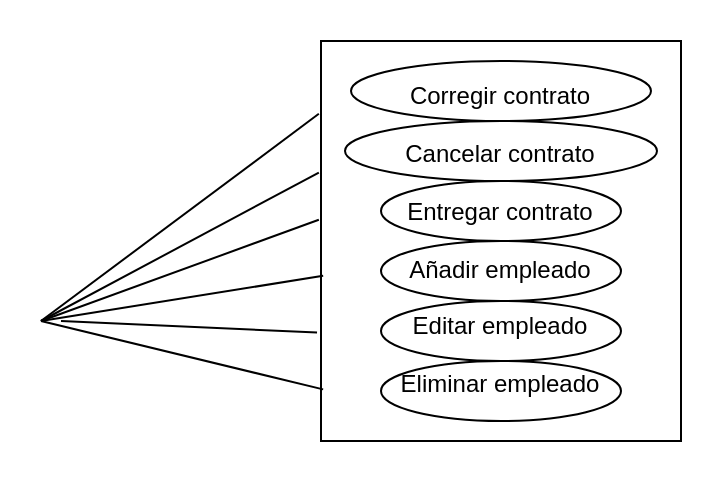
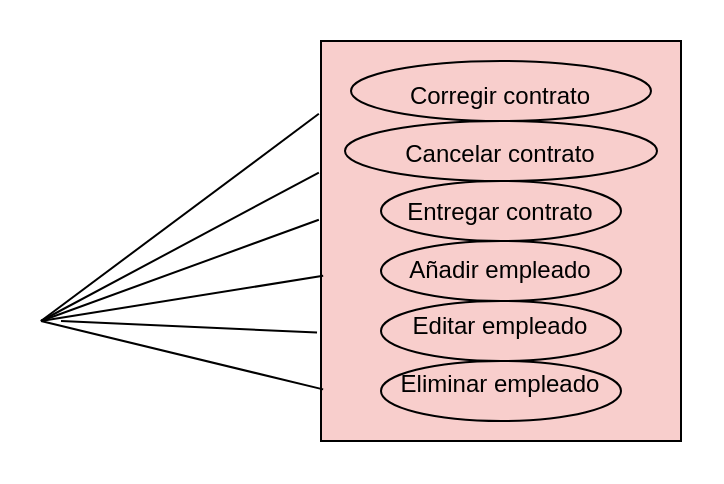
(501, 241) -> (501, 241)
